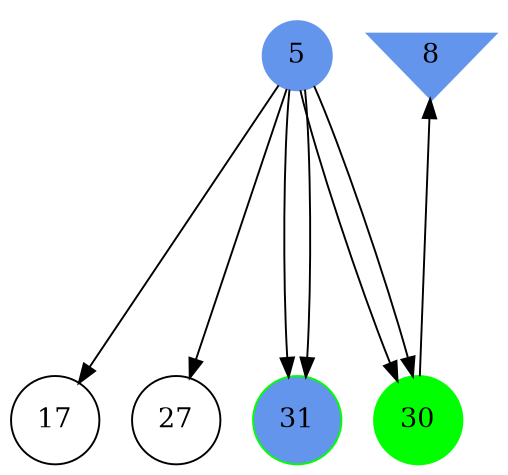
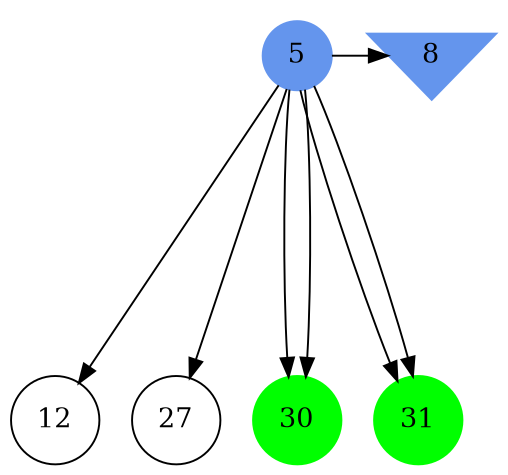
(425, 247) -> (350, 56)
(55, 420) -> (55, 420)
(297, 420) -> (418, 420)
